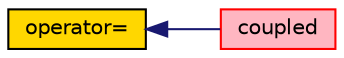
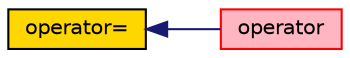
(278, 29) -> (281, 29)
